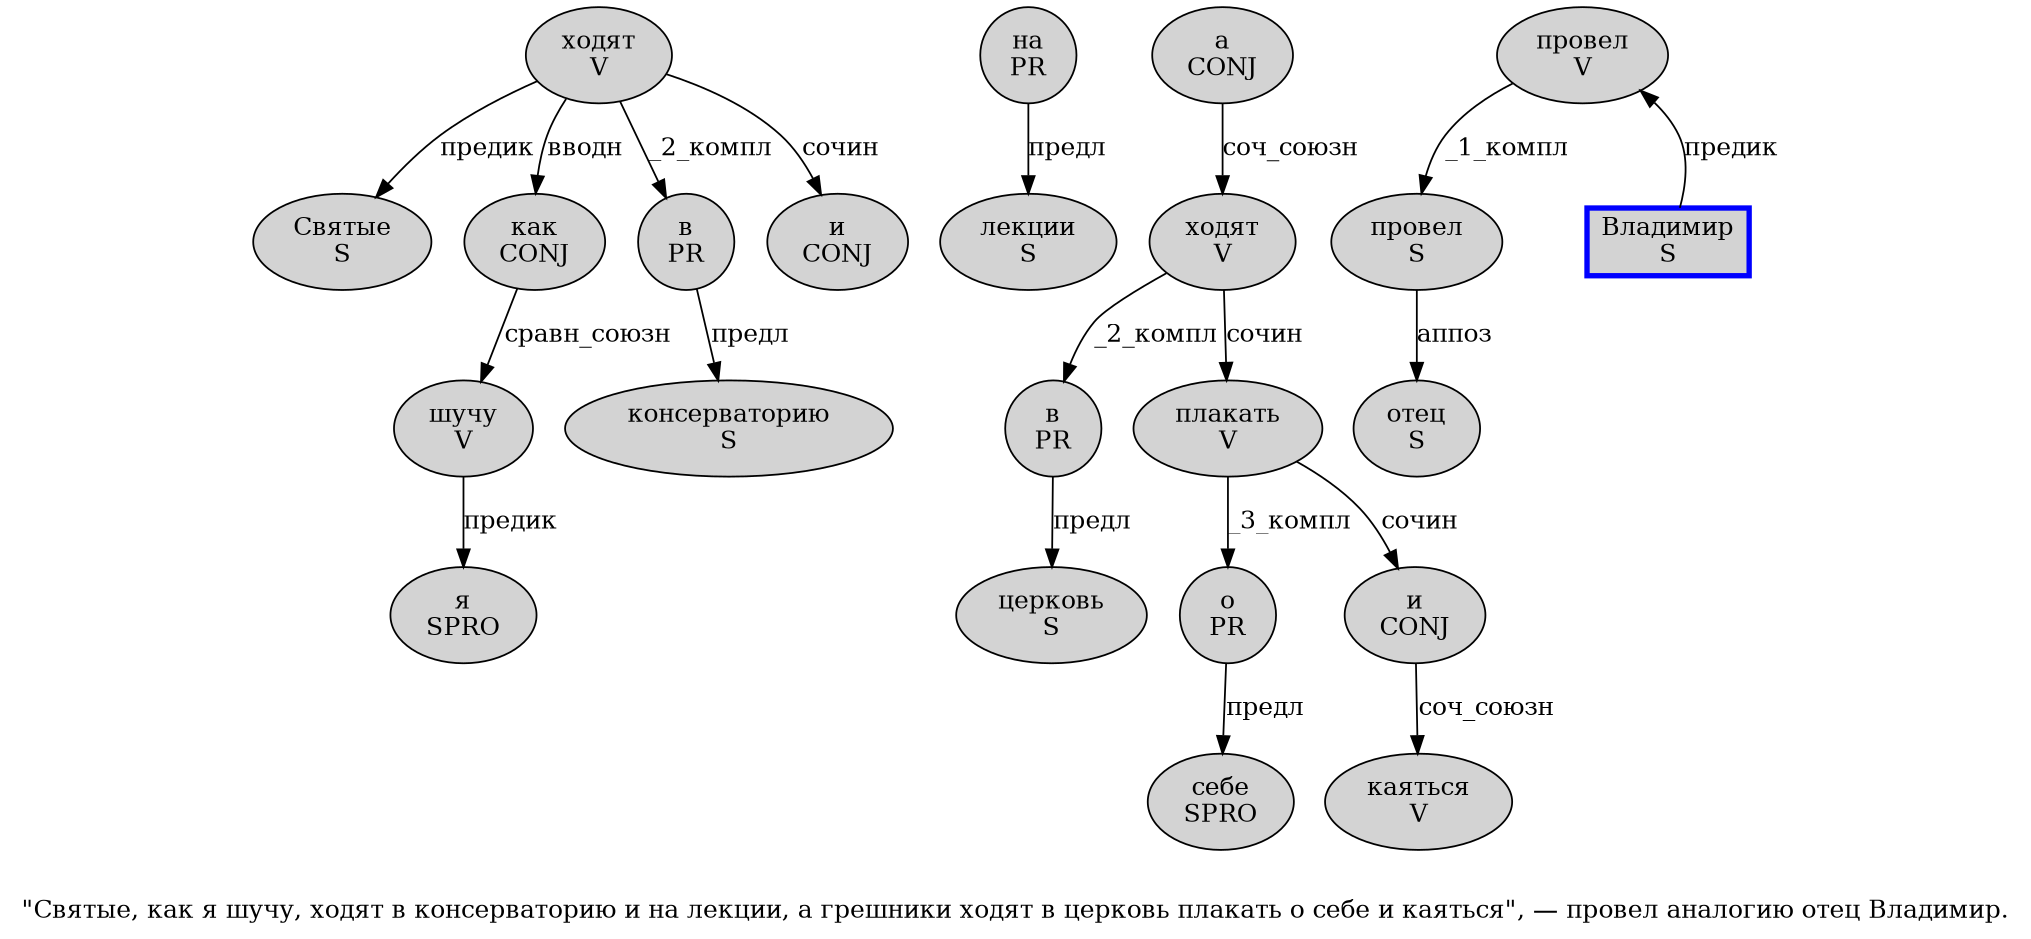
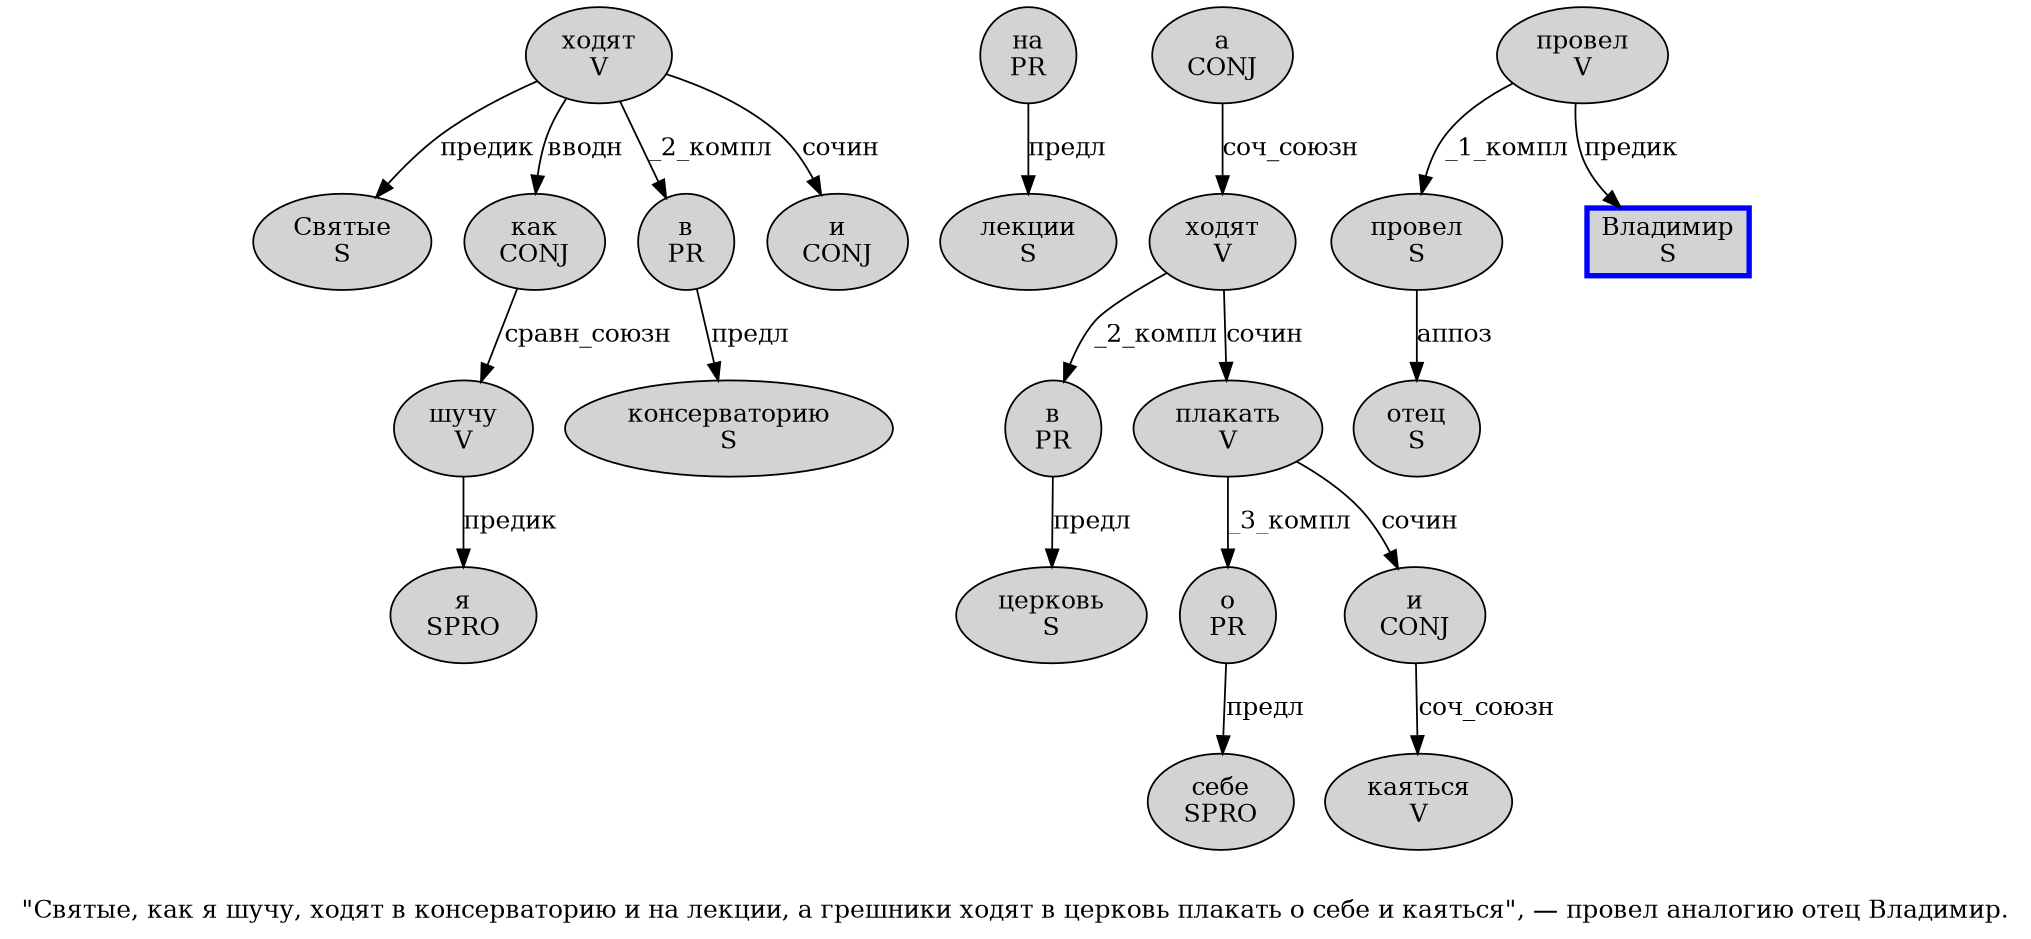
(1684, 151) -> (1581, 153)
